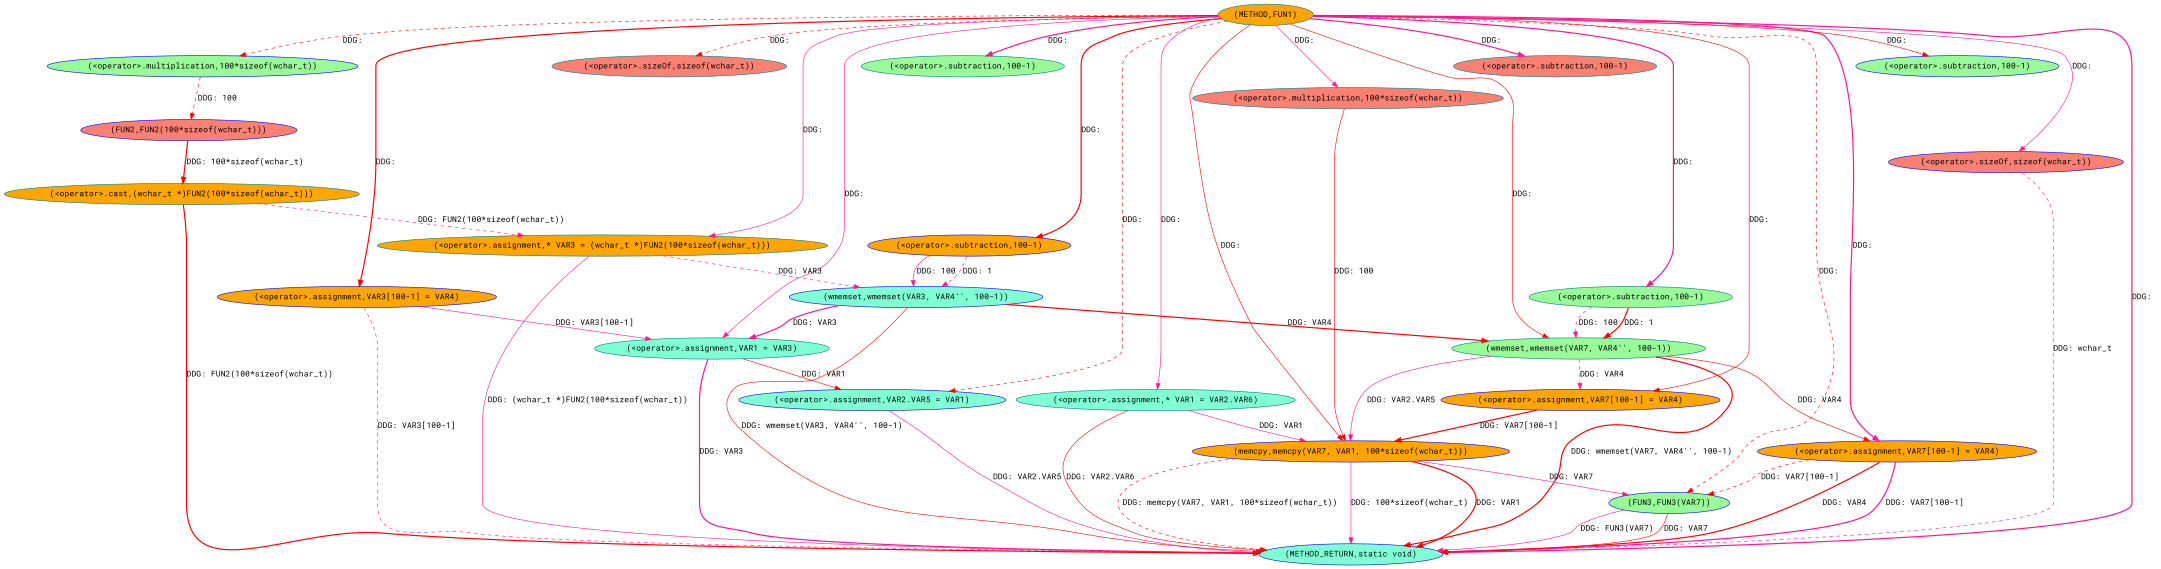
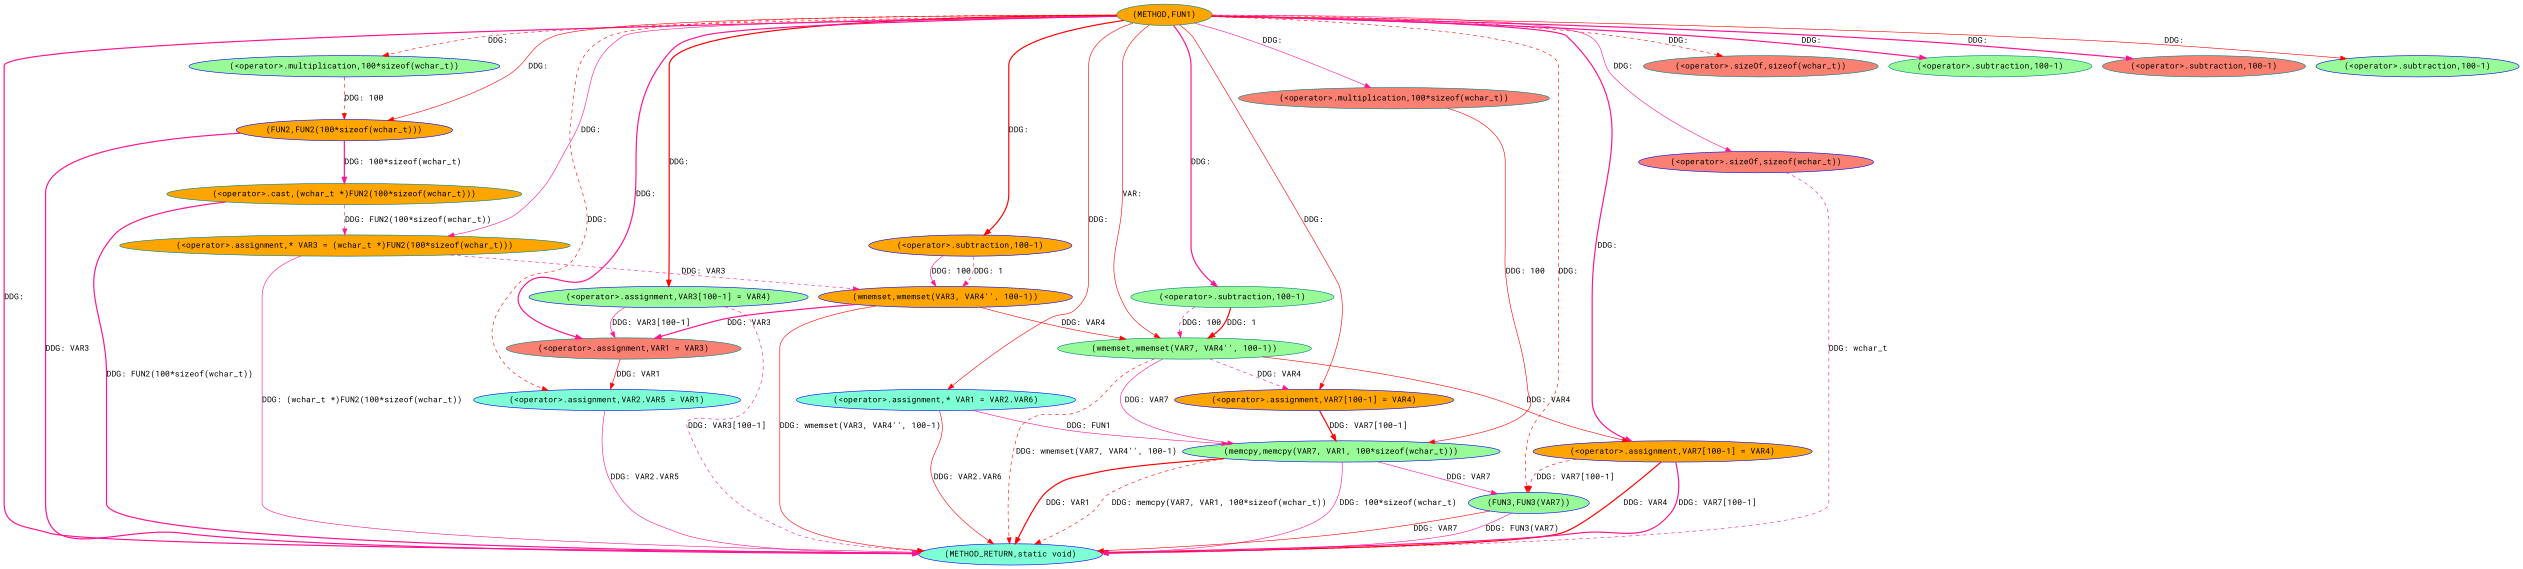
(867, 49) -> (689, 40)
(189, 130) -> (344, 130)
(186, 159) -> (344, 159)
(1161, 183) -> (1089, 229)
(1525, 194) -> (1135, 194)
(1214, 236) -> (557, 36)
(357, 297) -> (669, 297)
(916, 297) -> (945, 297)
(1244, 323) -> (1050, 325)
(712, 348) -> (624, 348)
(1156, 400) -> (936, 400)
(1401, 400) -> (1147, 400)
(1281, 426) -> (1089, 426)
(1600, 427) -> (1039, 415)
(1351, 451) -> (1341, 451)
(790, 538) -> (206, 535)
(486, 539) -> (311, 537)
